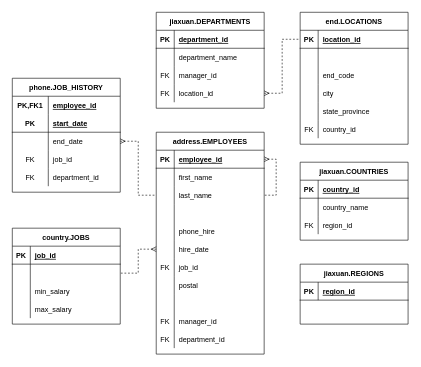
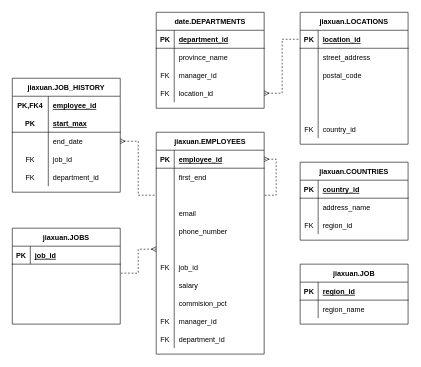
(210, 22) -> (210, 22)
(354, 22) -> (354, 22)
none -> (363, 57)
(209, 58) -> (204, 58)
(339, 76) -> (344, 76)
(66, 88) -> (66, 88)
(363, 93) -> none
(30, 106) -> (30, 106)
(363, 111) -> none
(73, 124) -> (71, 124)
(210, 142) -> (210, 142)
(198, 178) -> (196, 178)
(219, 195) -> none
(347, 208) -> (347, 208)
none -> (219, 213)
(198, 232) -> (203, 232)
(66, 238) -> (66, 238)
(219, 249) -> none
(354, 274) -> (354, 274)
(190, 286) -> (190, 286)
(75, 291) -> none
none -> (219, 303)
(75, 309) -> none
none -> (363, 309)
